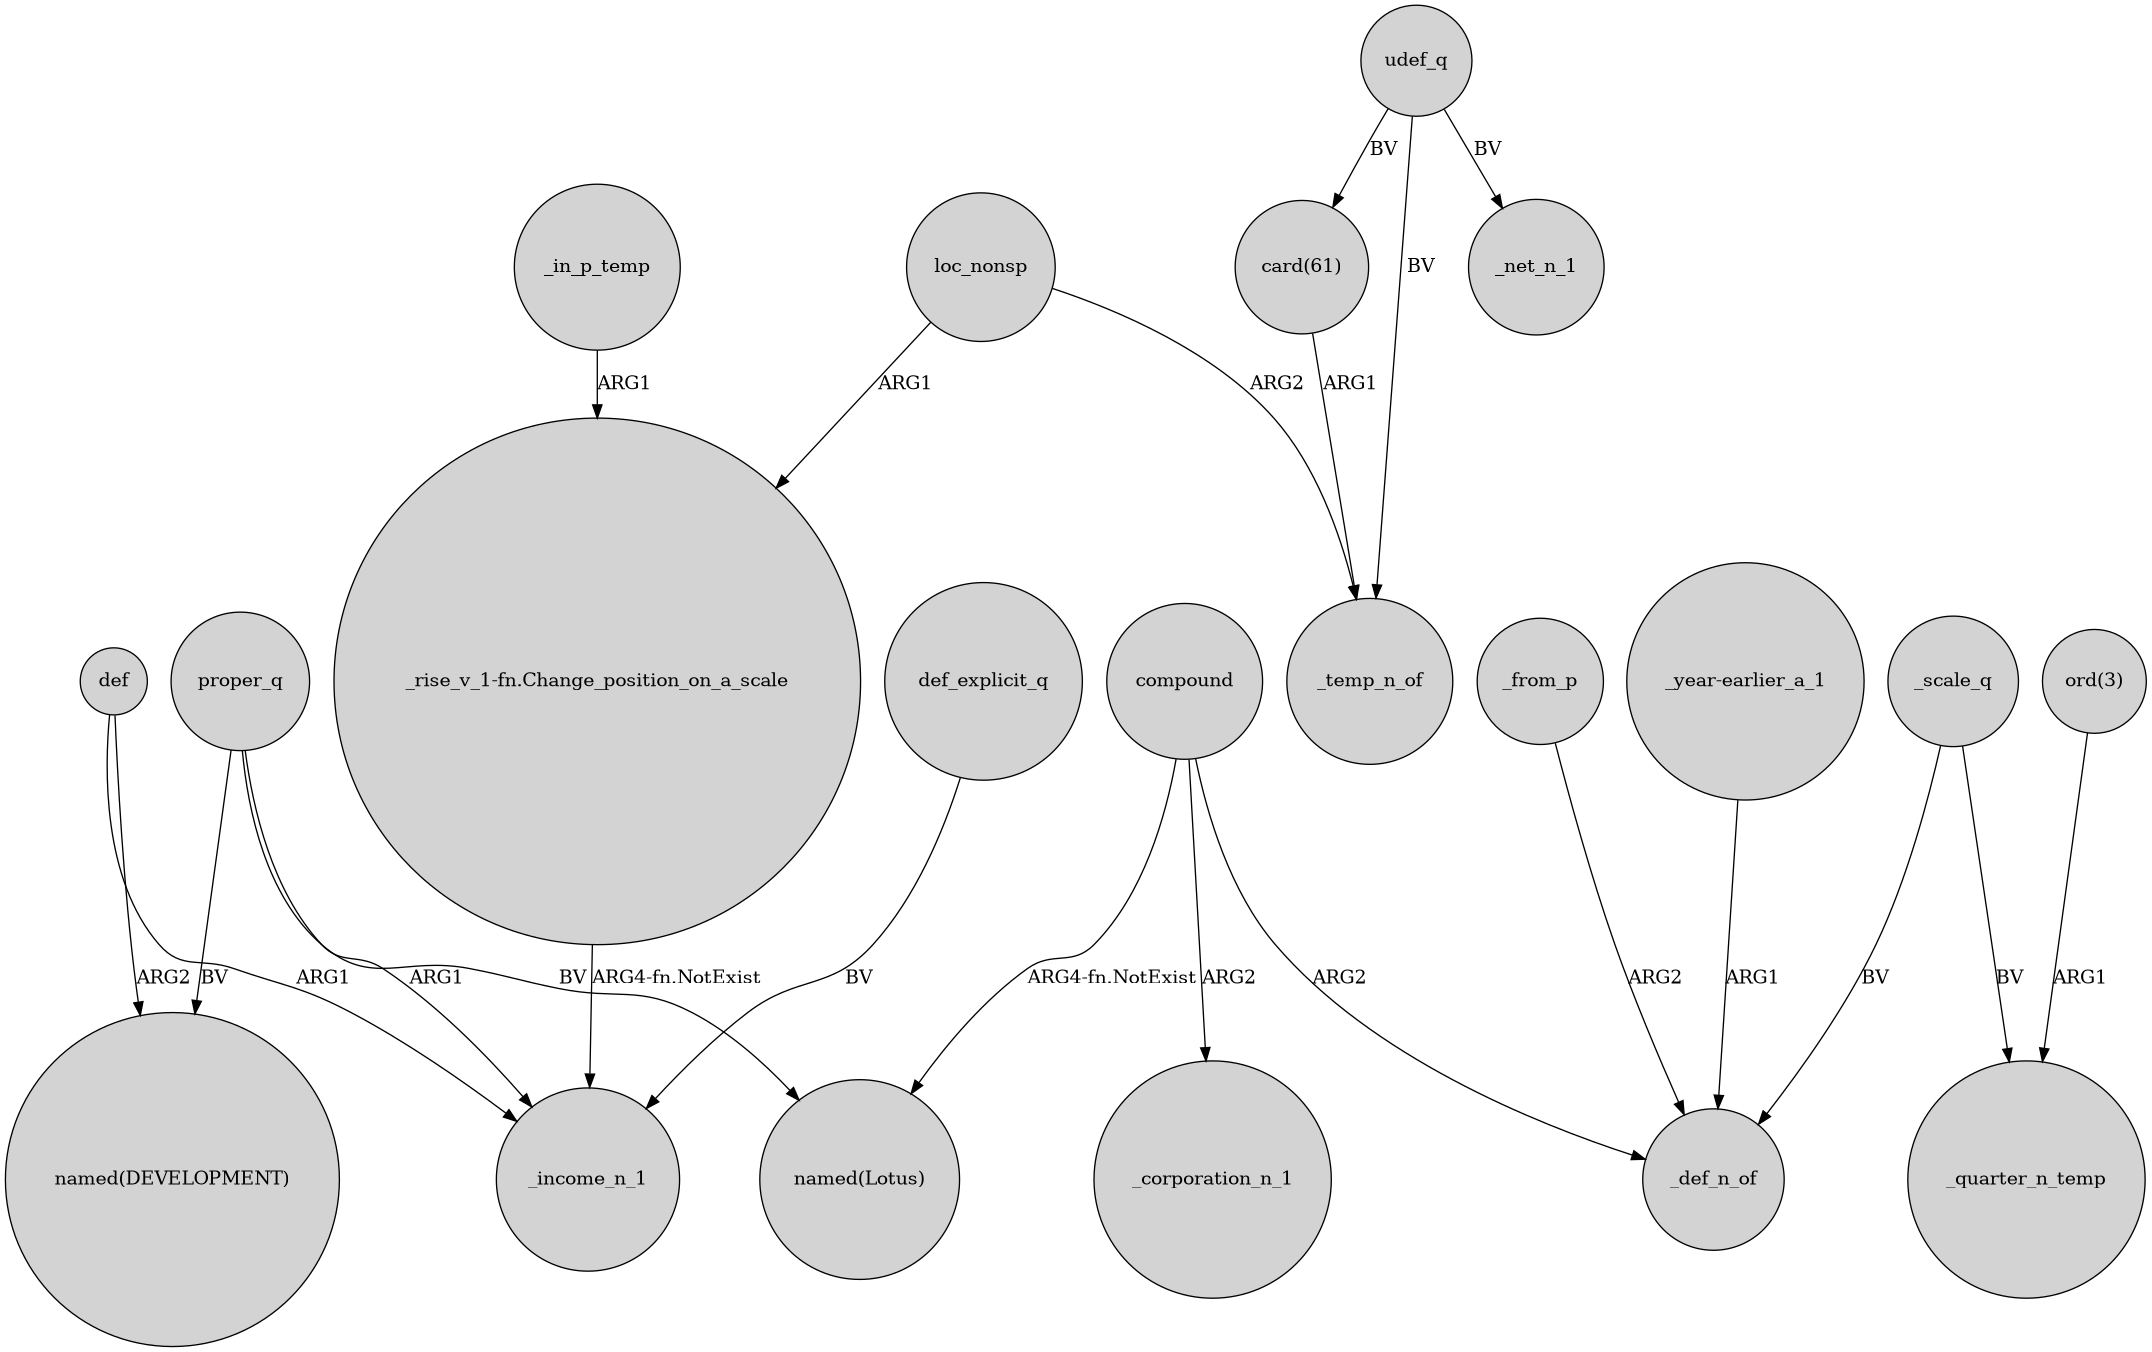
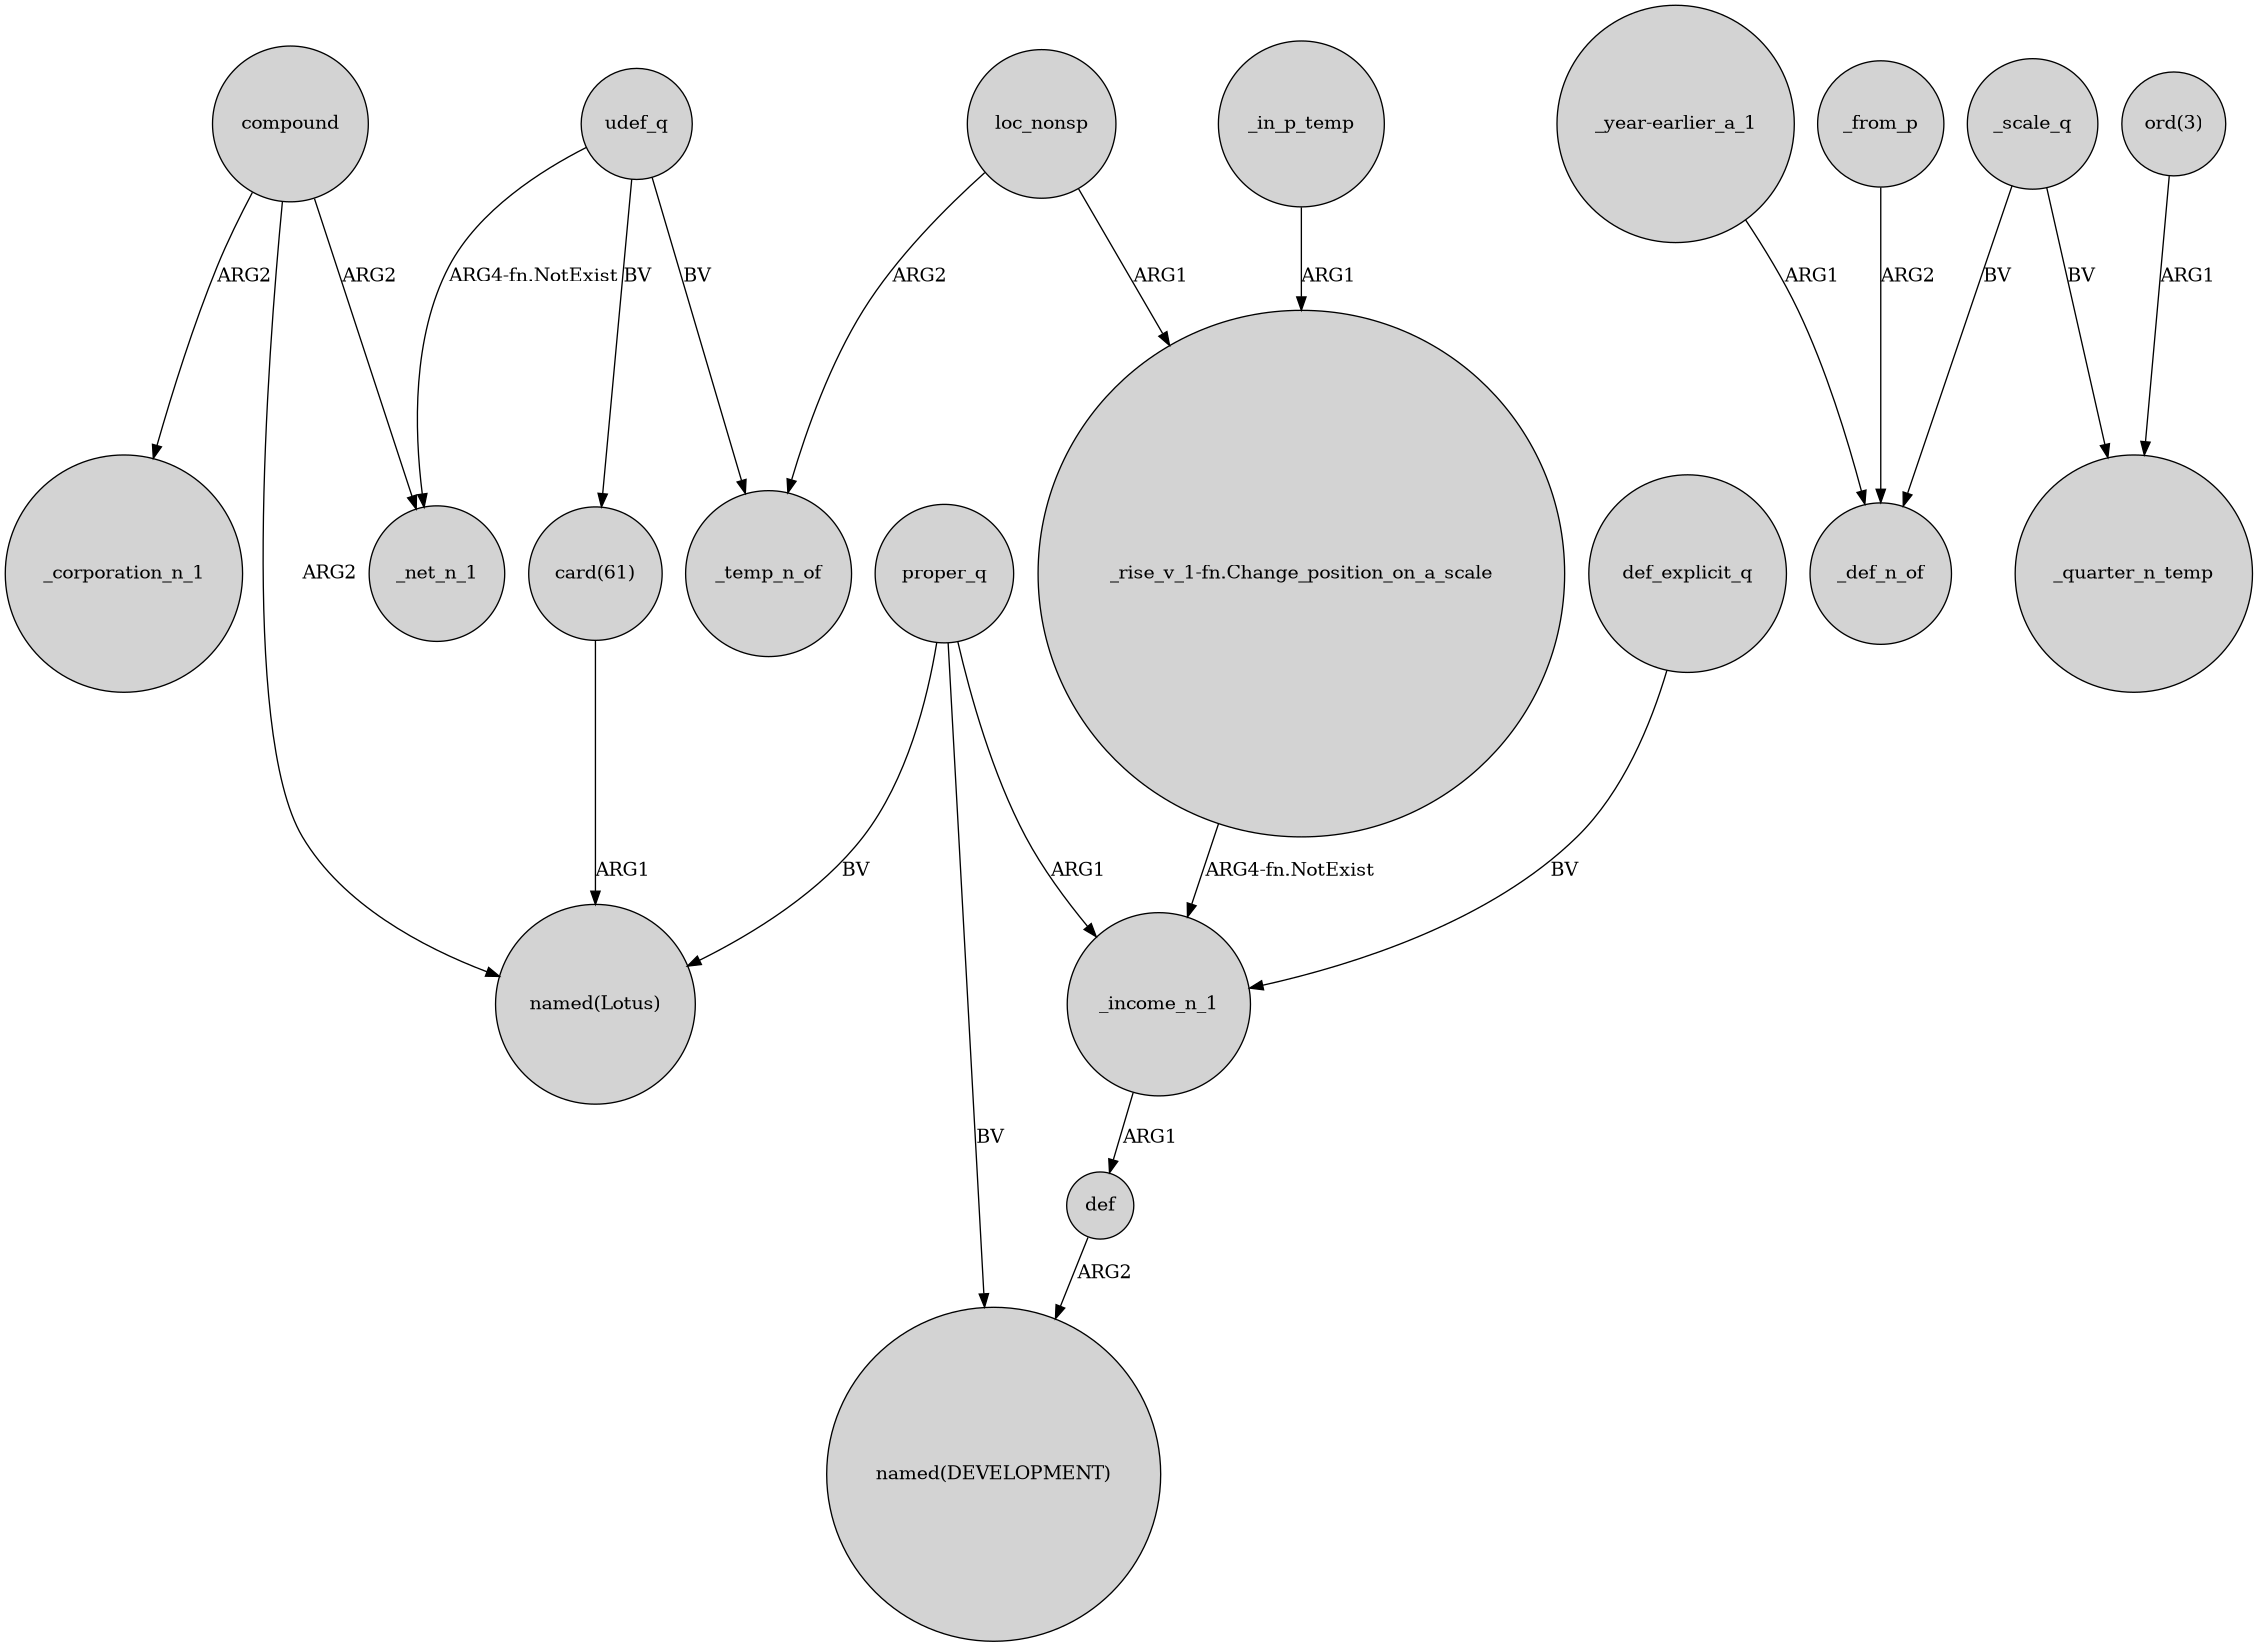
(1488, 150) -> (533, 277)
(1333, 459) -> (595, 766)
(228, 967) -> (1123, 1126)
(1112, 978) -> (330, 574)
(1354, 1017) -> (363, 347)
